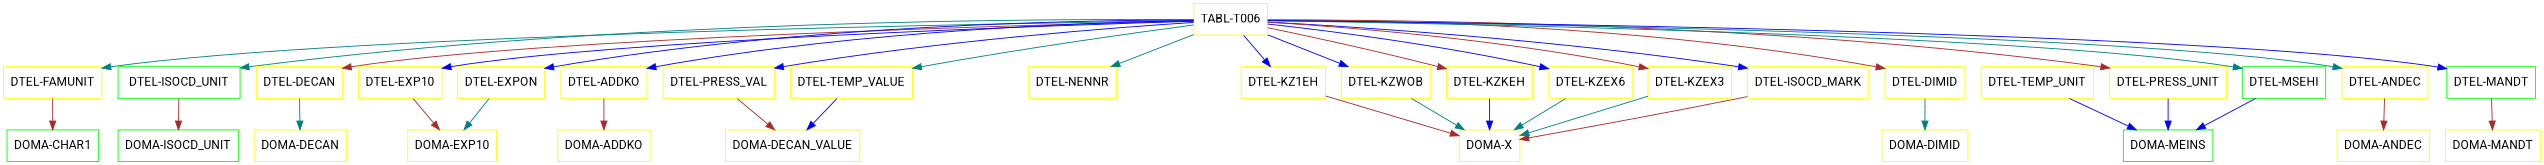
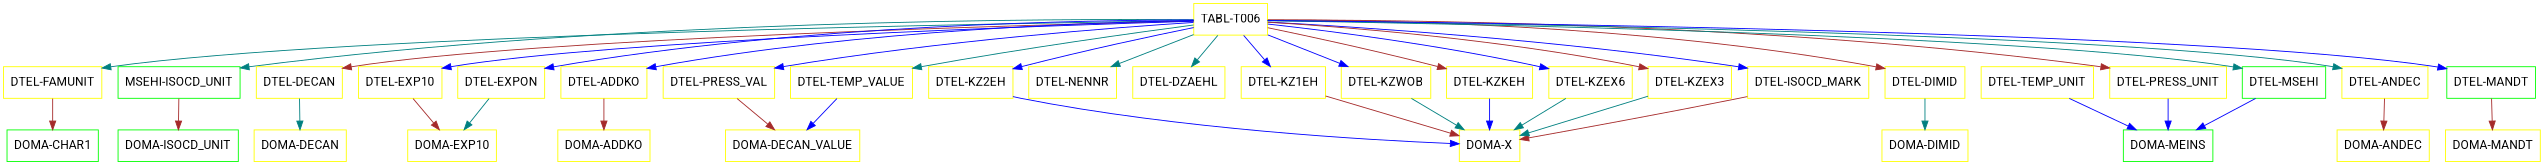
(179, 83) -> (179, 83)
none -> (971, 83)
none -> (1179, 83)
